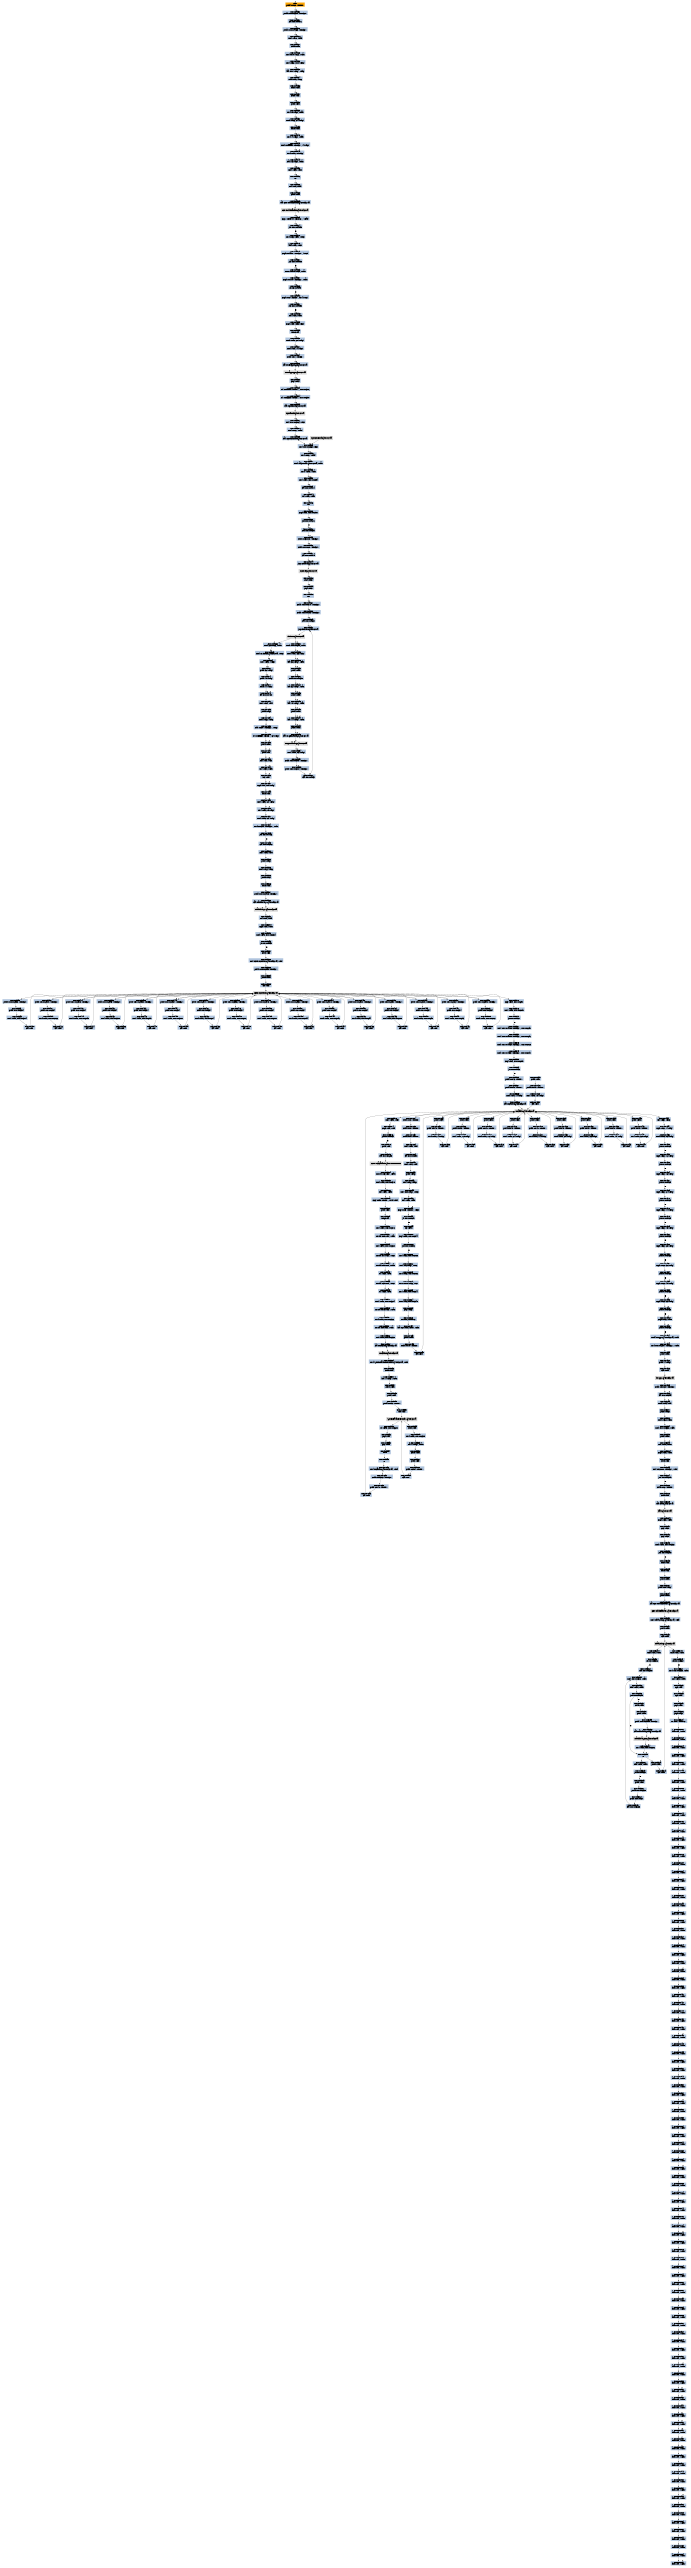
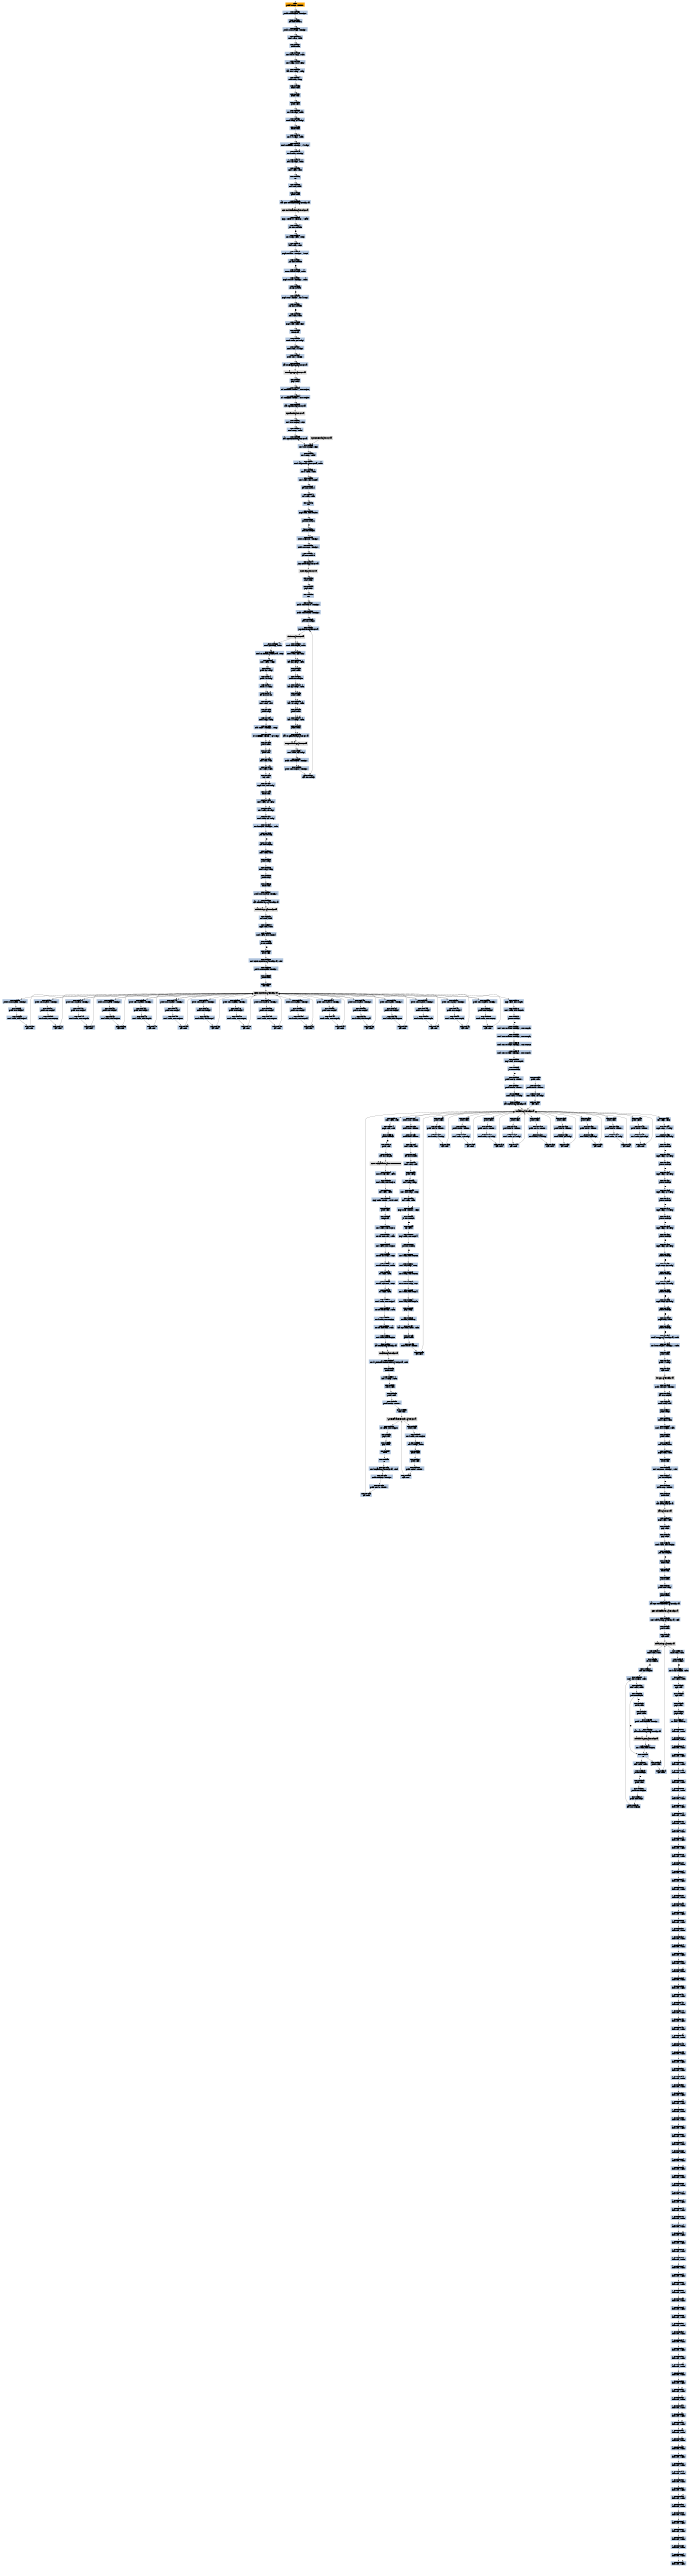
(439, 1119) -> (439, 1119)
